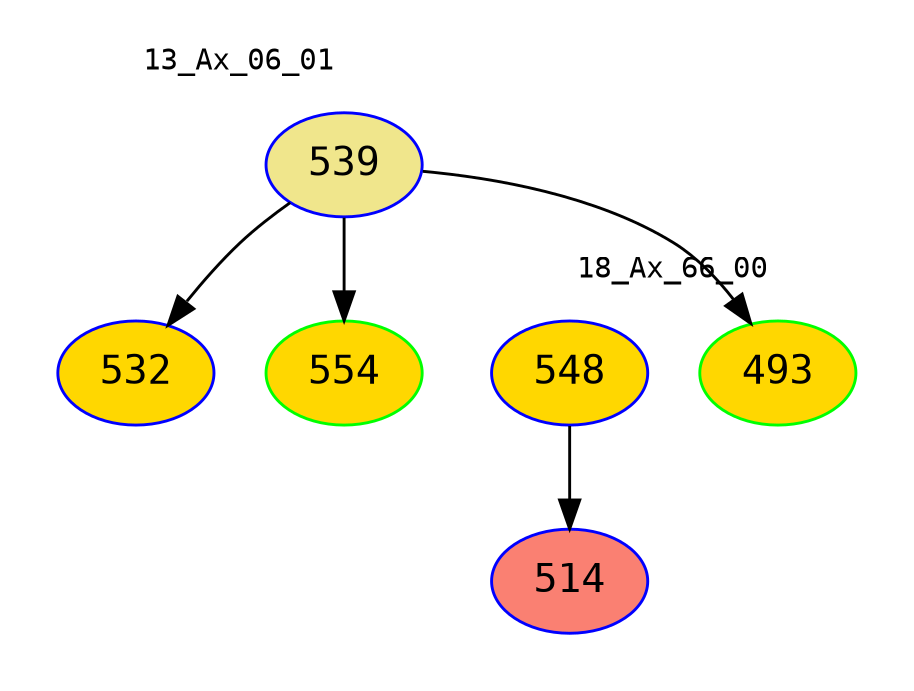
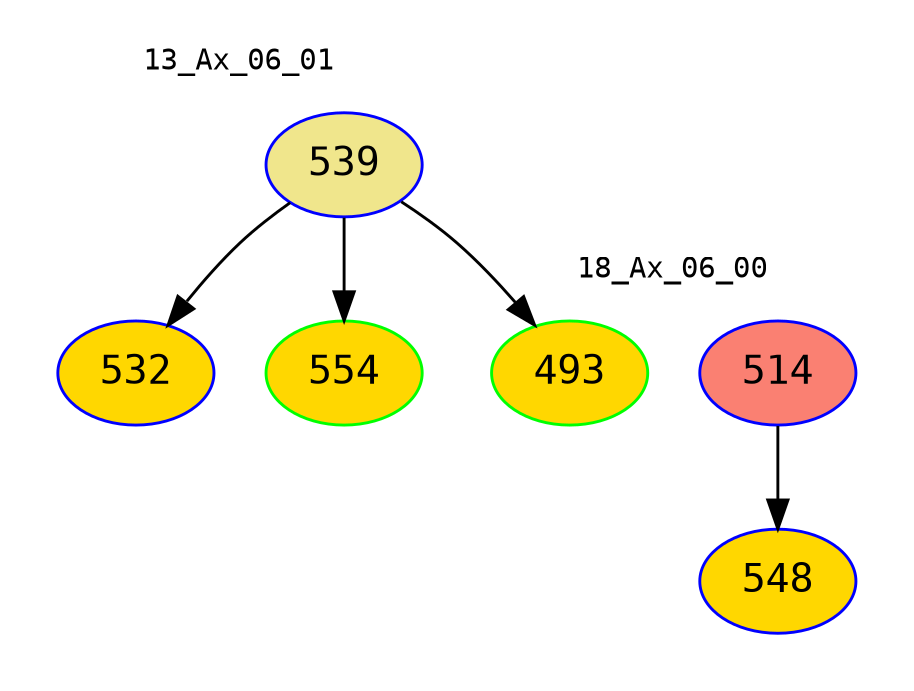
(674, 270) -> (674, 270)
(570, 463) -> (778, 463)
